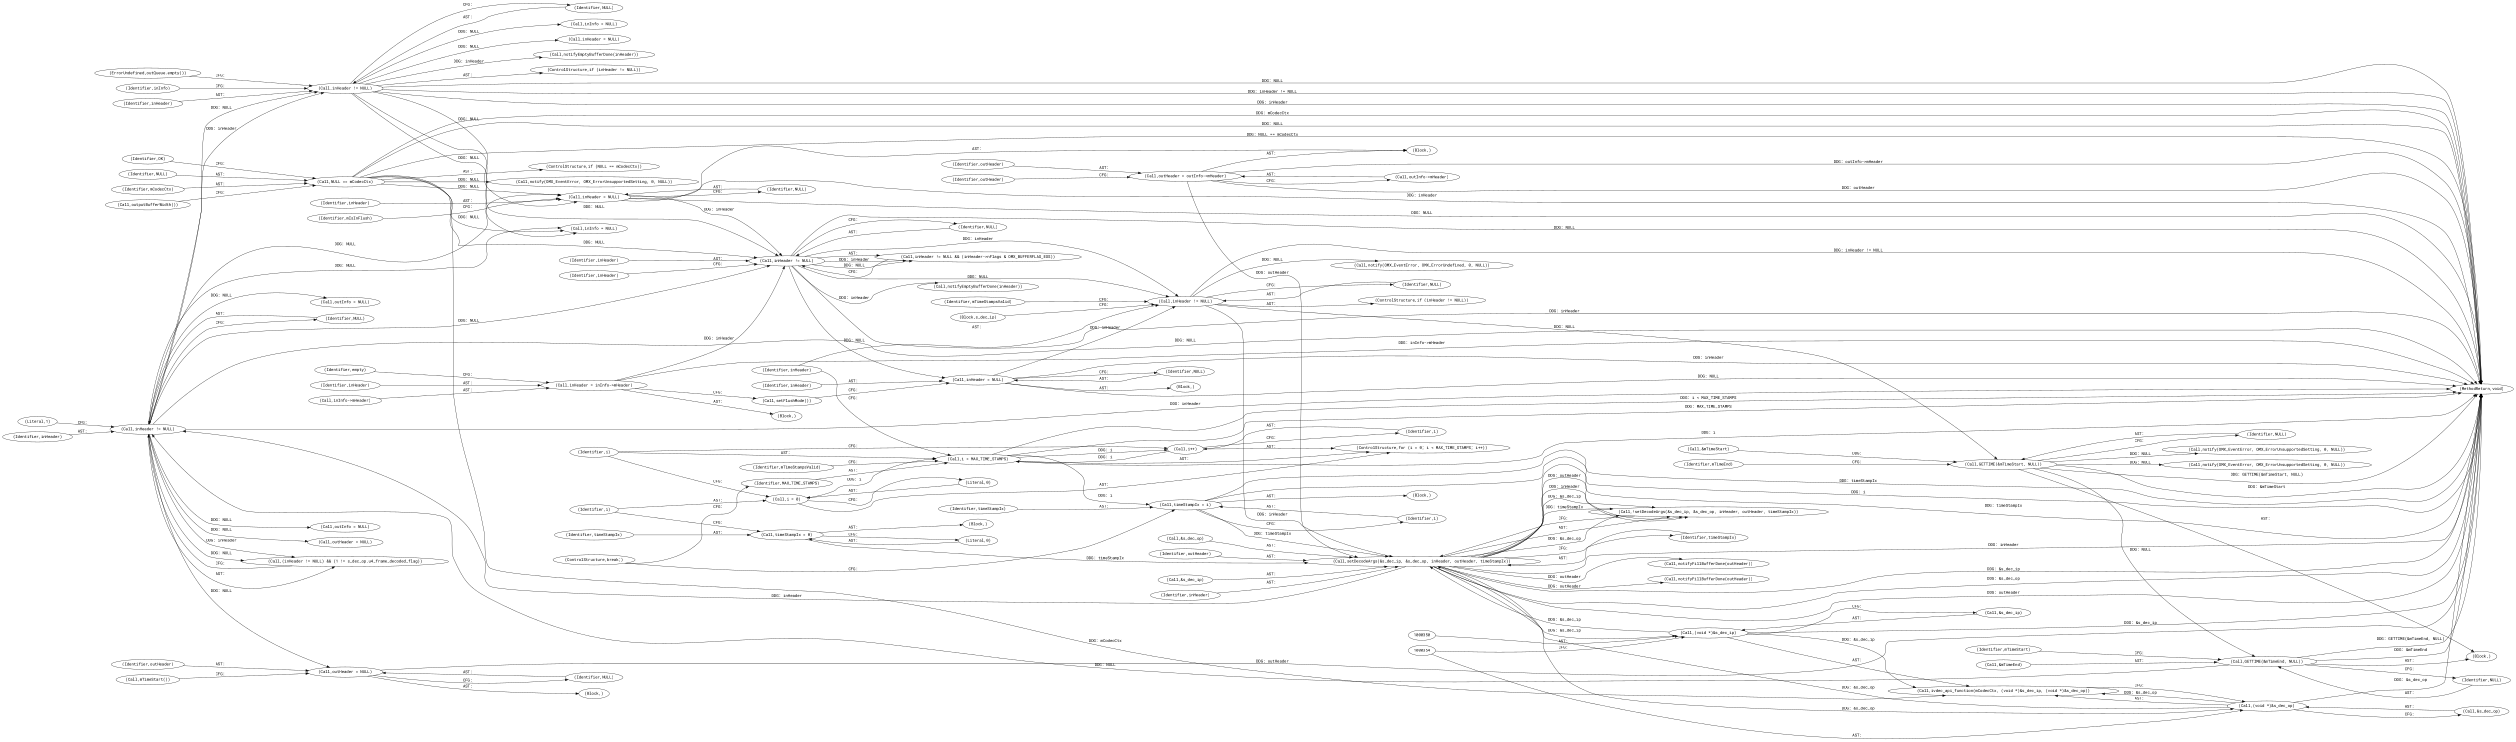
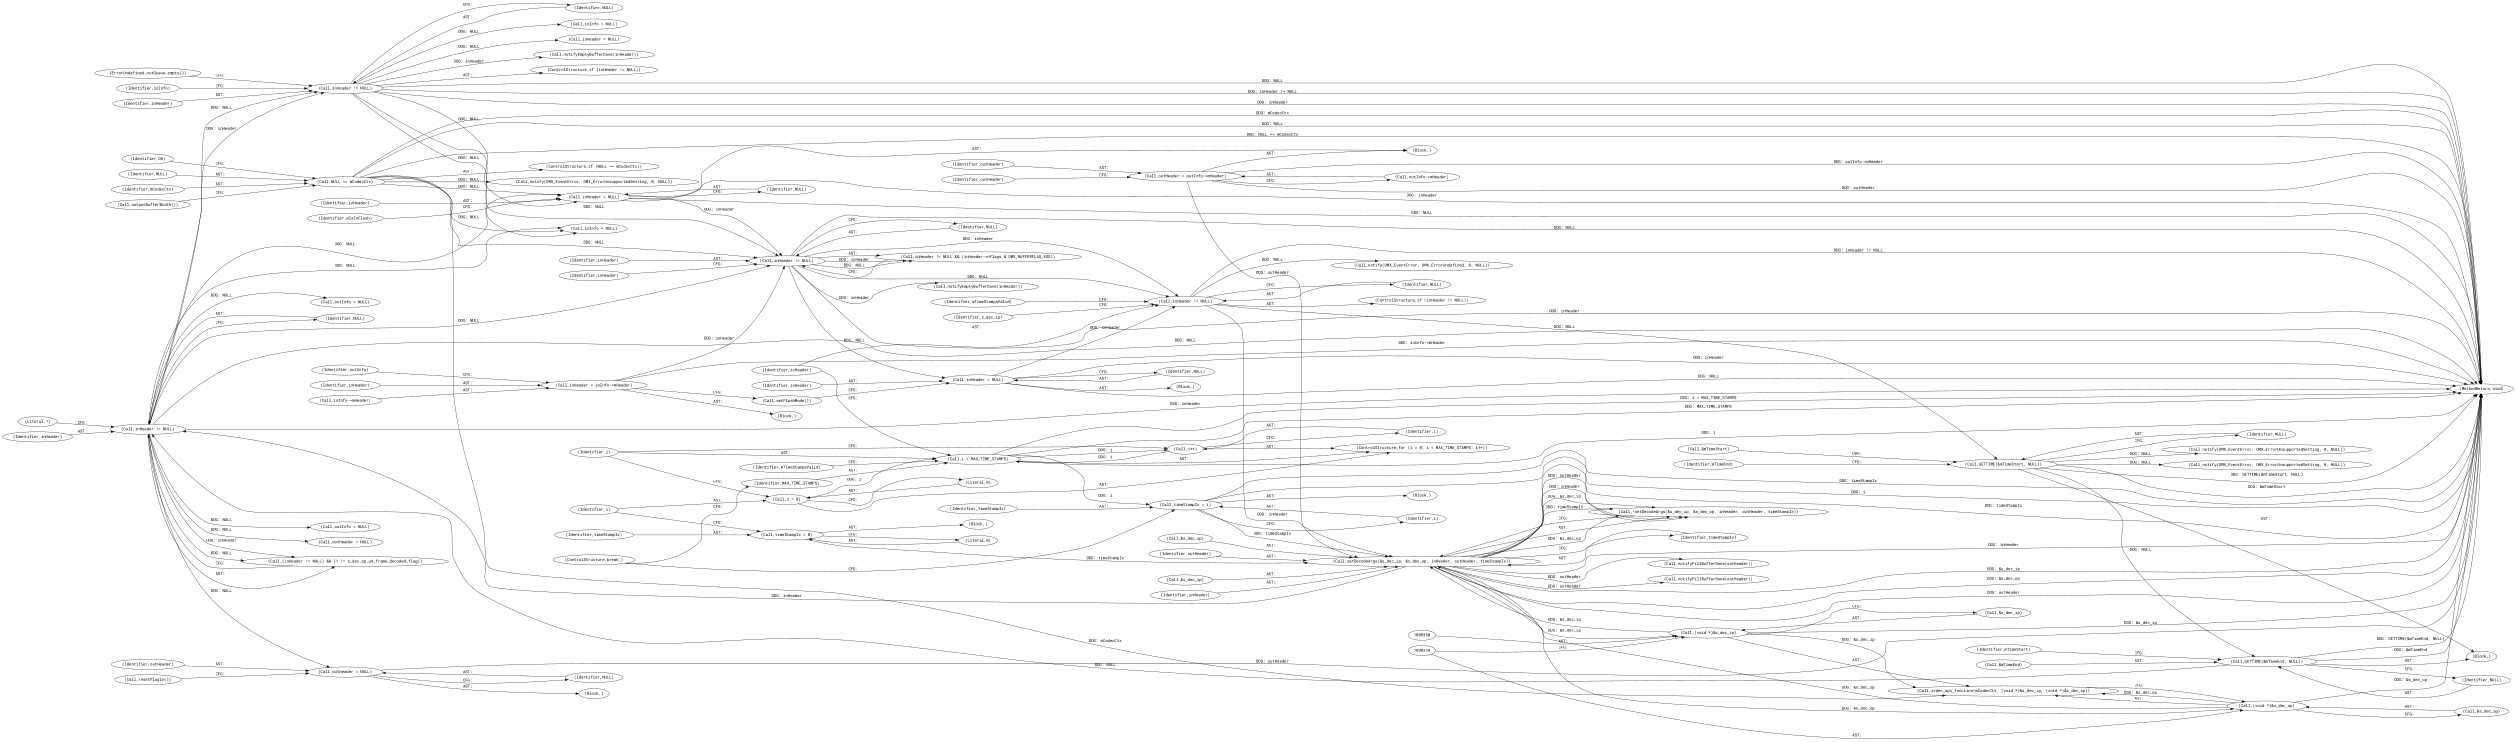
(978, 317) -> (978, 317)
(345, 370) -> (345, 370)
(148, 680) -> (148, 680)
